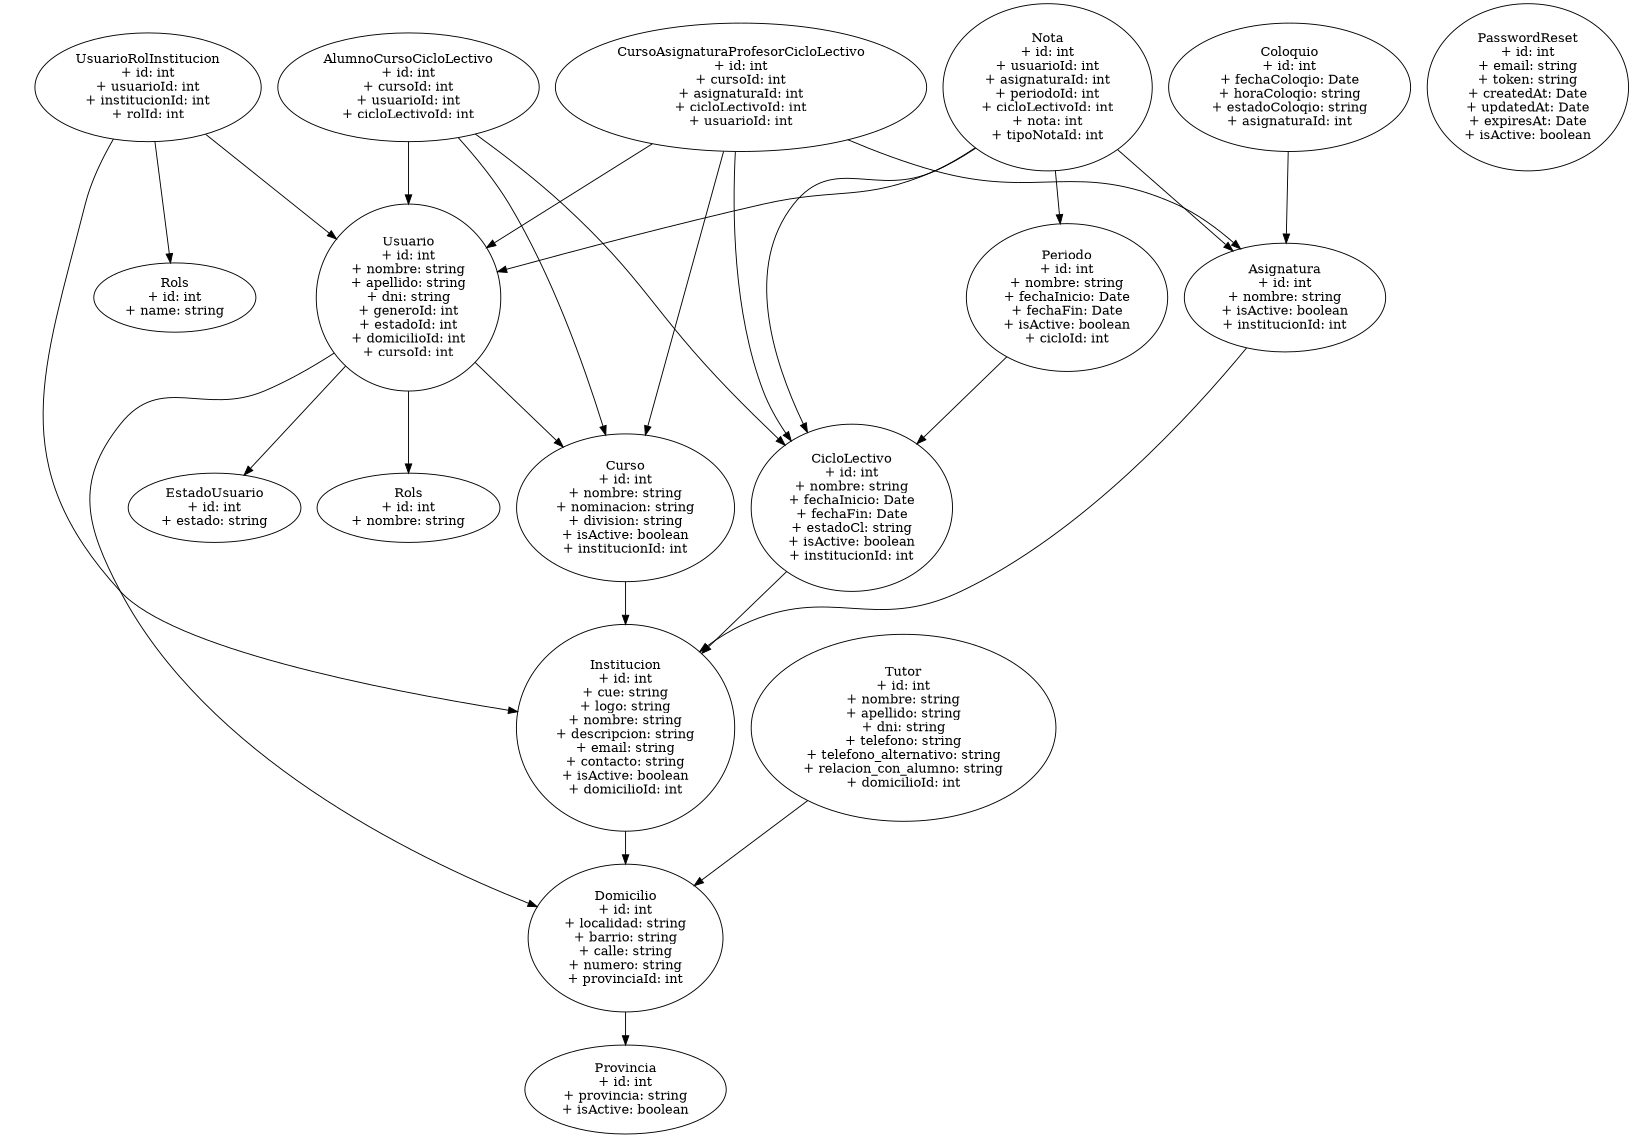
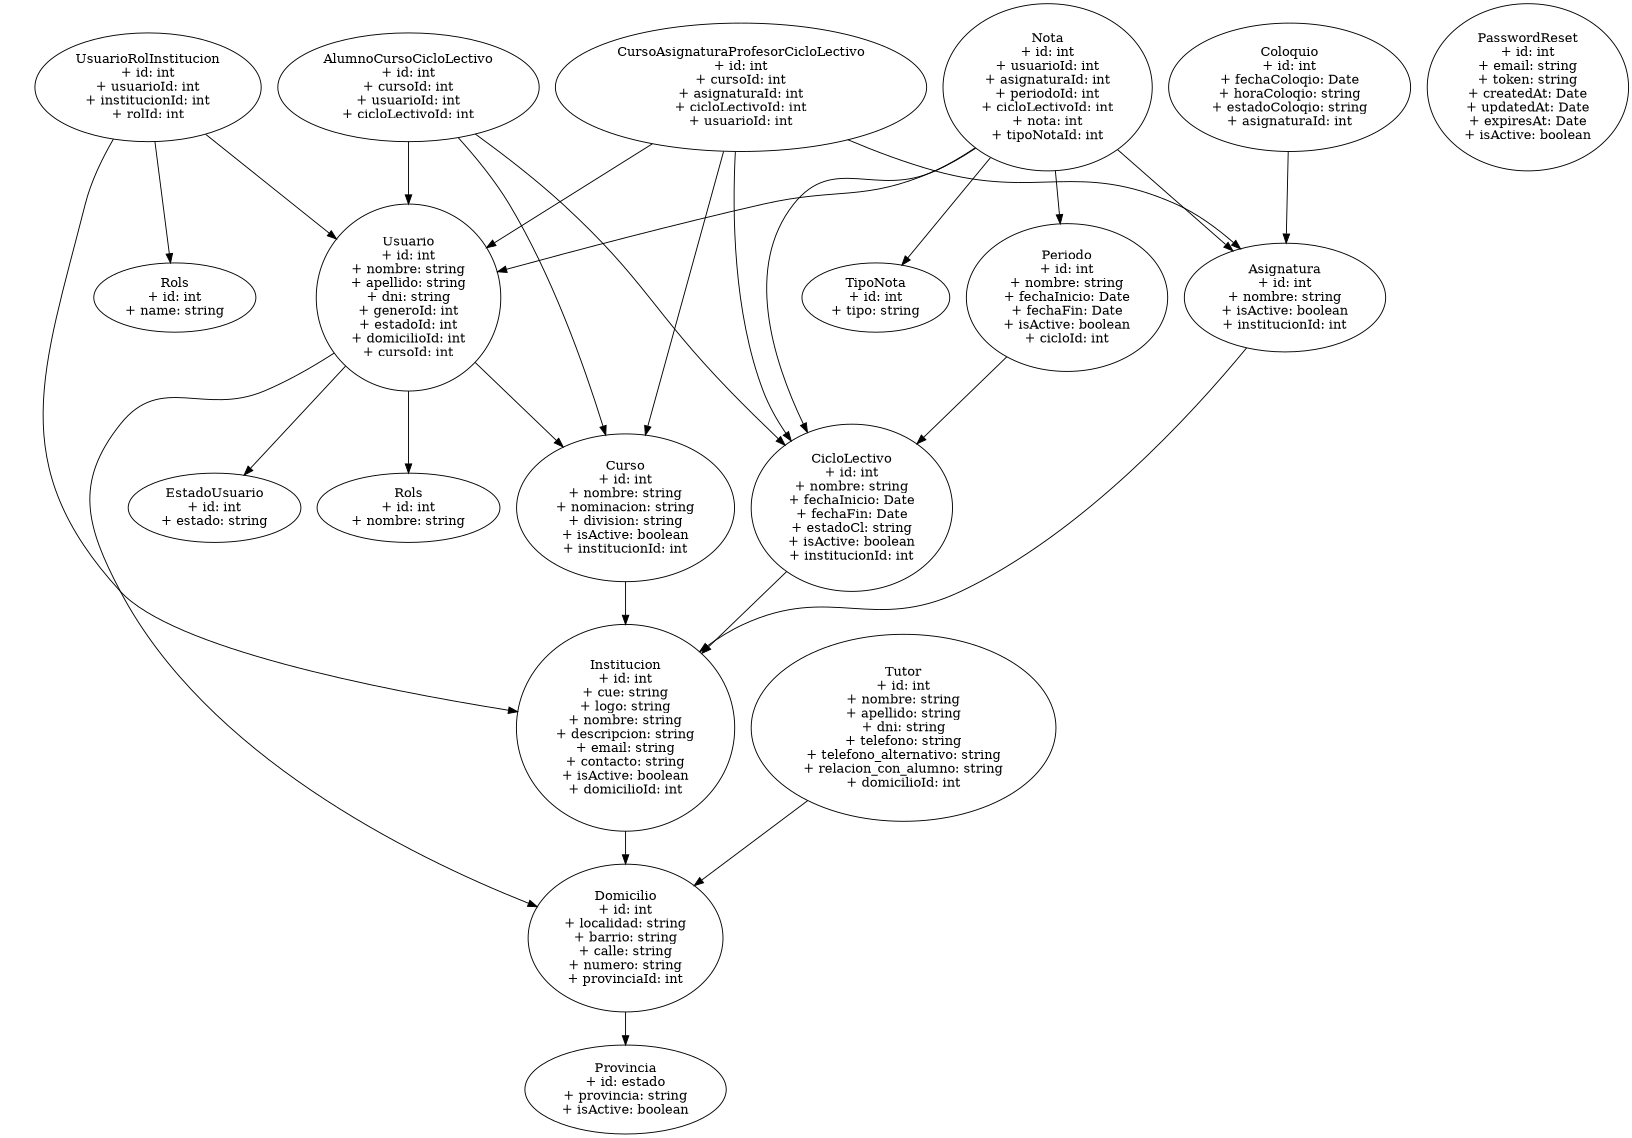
none -> (876, 298)
(626, 1090) -> (626, 1090)
